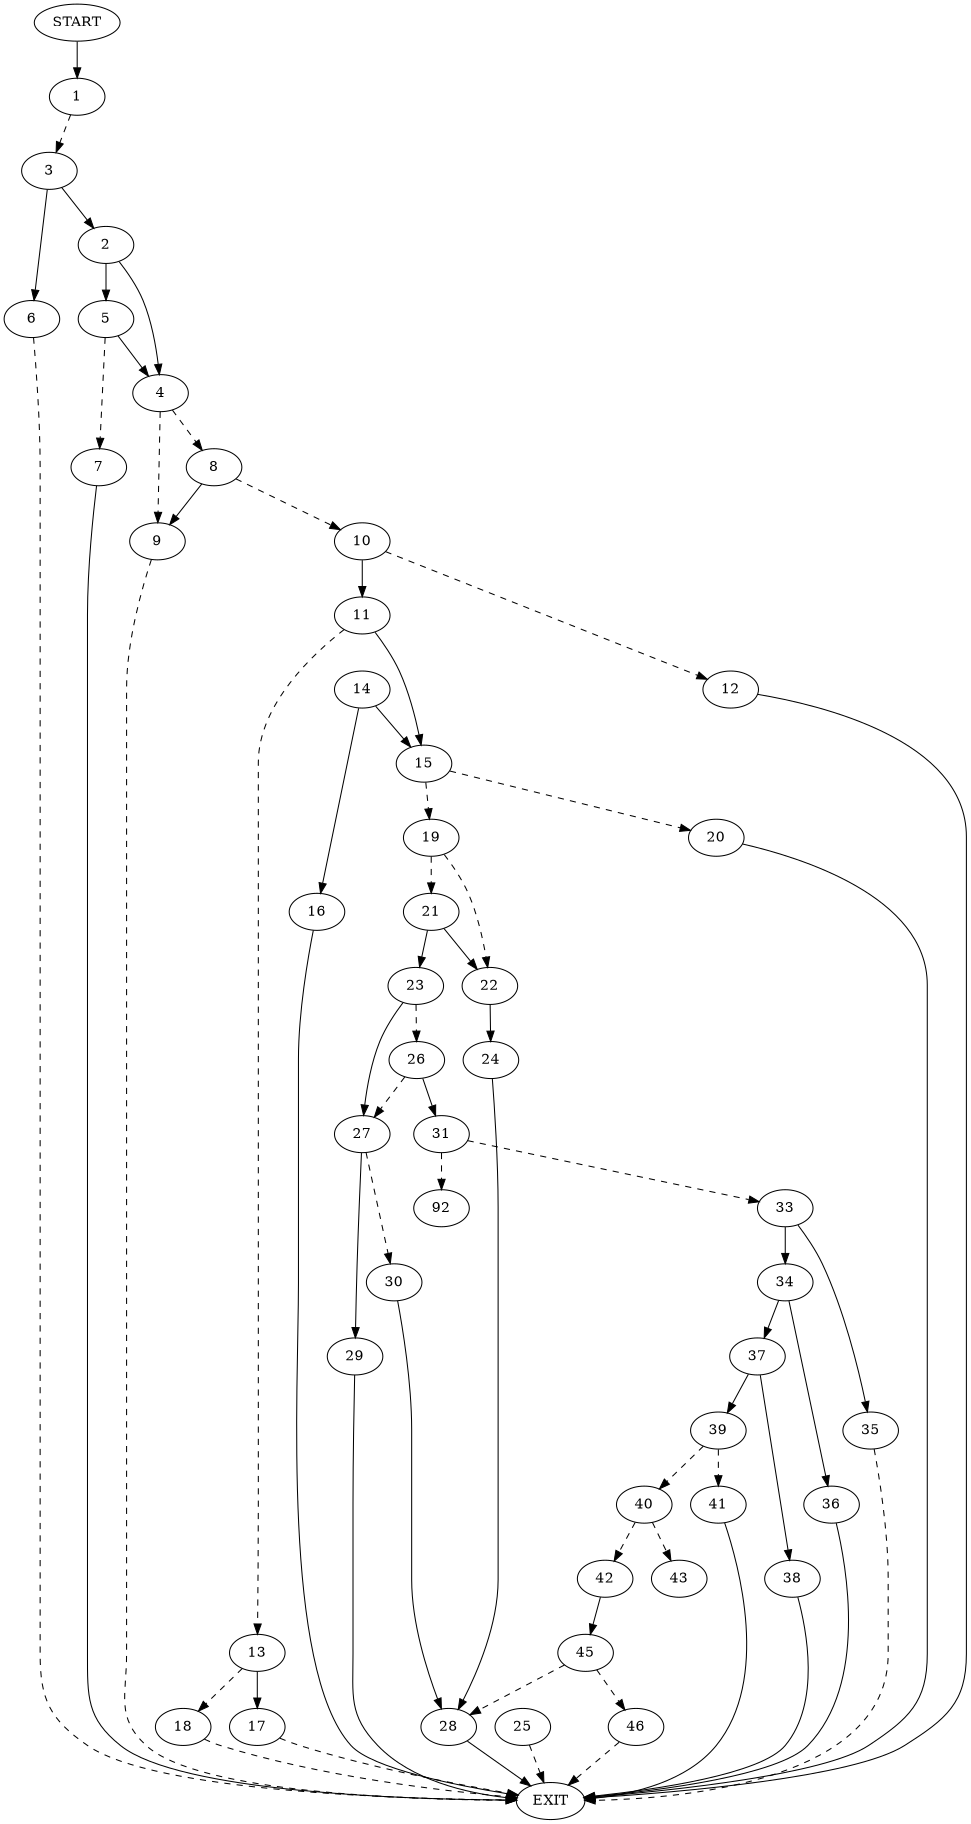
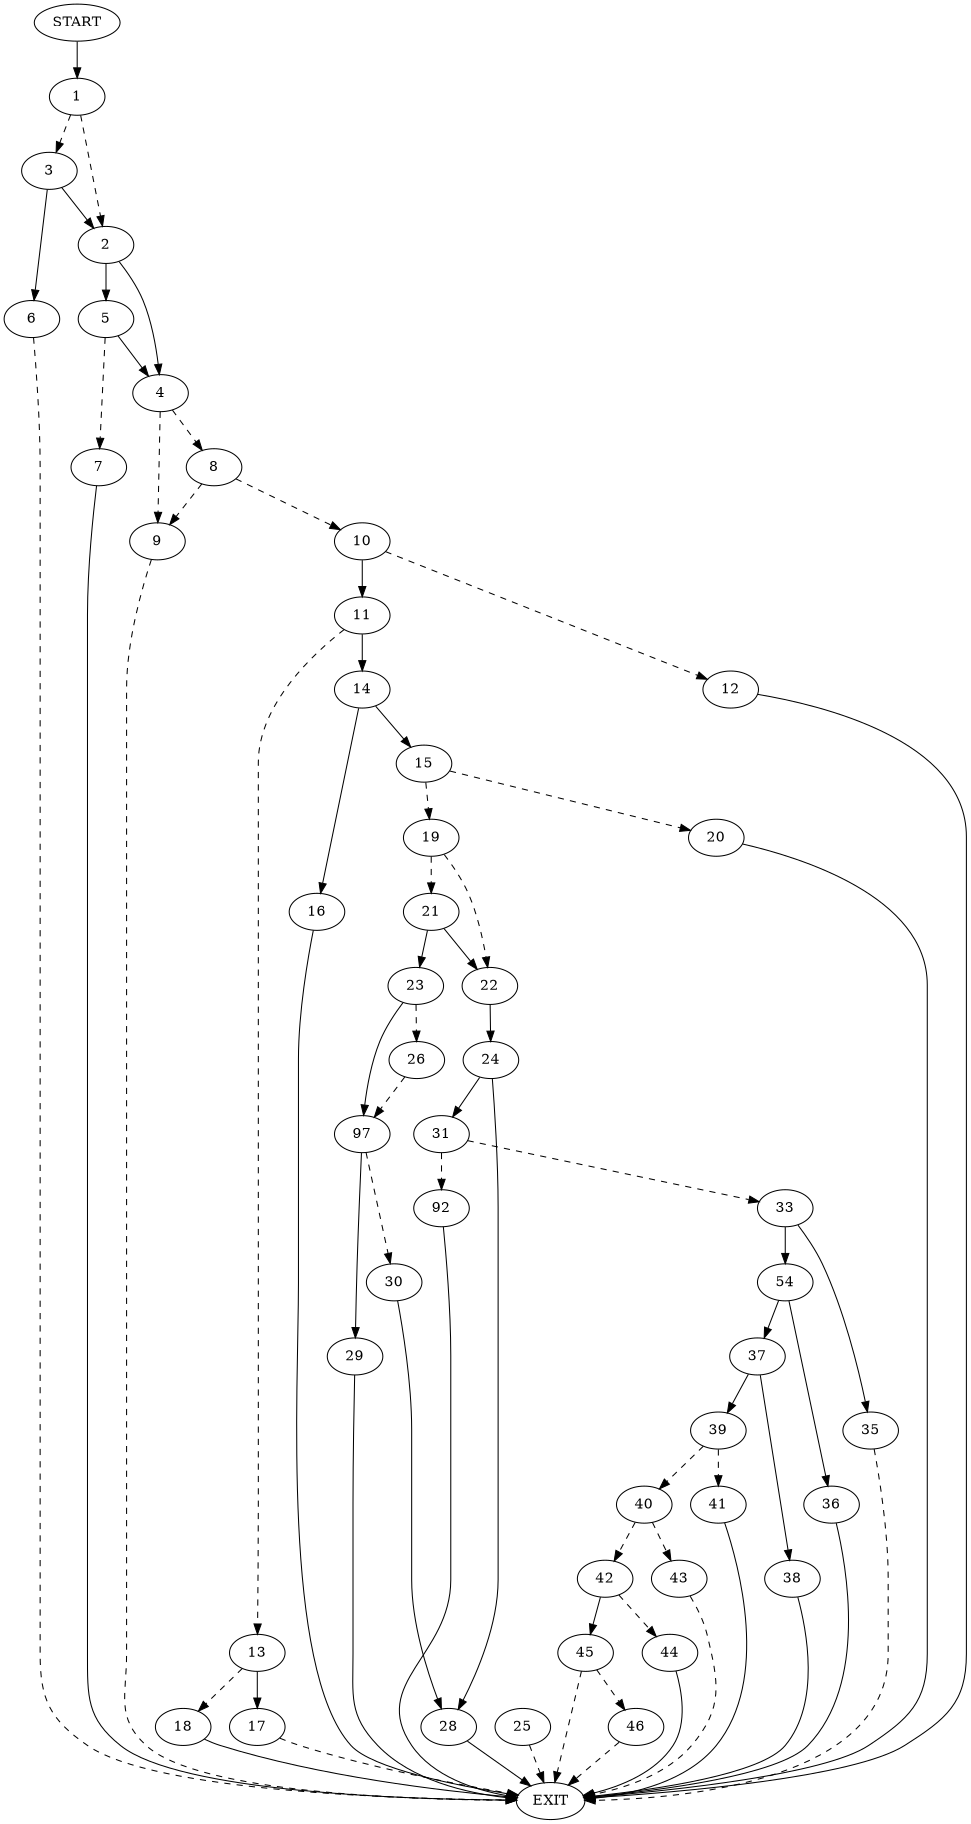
none -> (91, 166)
(189, 500) -> (189, 500)
(403, 681) -> (362, 647)
(427, 1092) -> (469, 1093)
(362, 1134) -> (362, 1134)
(785, 1282) -> (785, 1282)
none -> (451, 1548)
none -> (670, 1653)
(522, 1687) -> (569, 1722)
none -> (706, 1725)
(354, 1777) -> (354, 1777)
